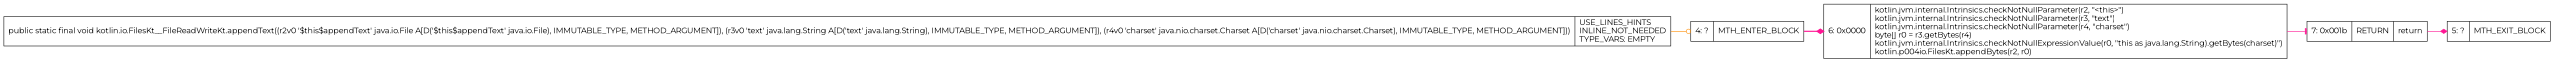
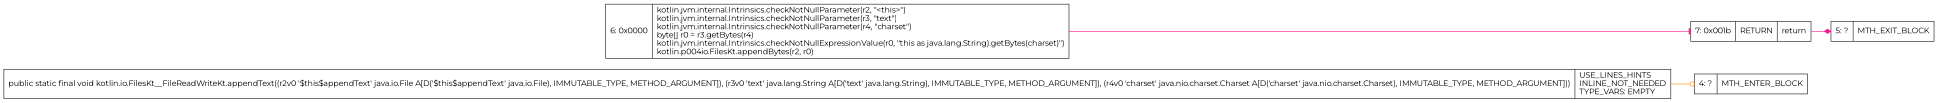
(1810, 31) -> none
